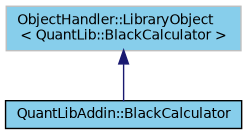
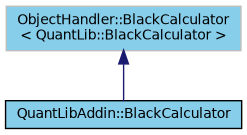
(124, 28) -> (124, 28)
